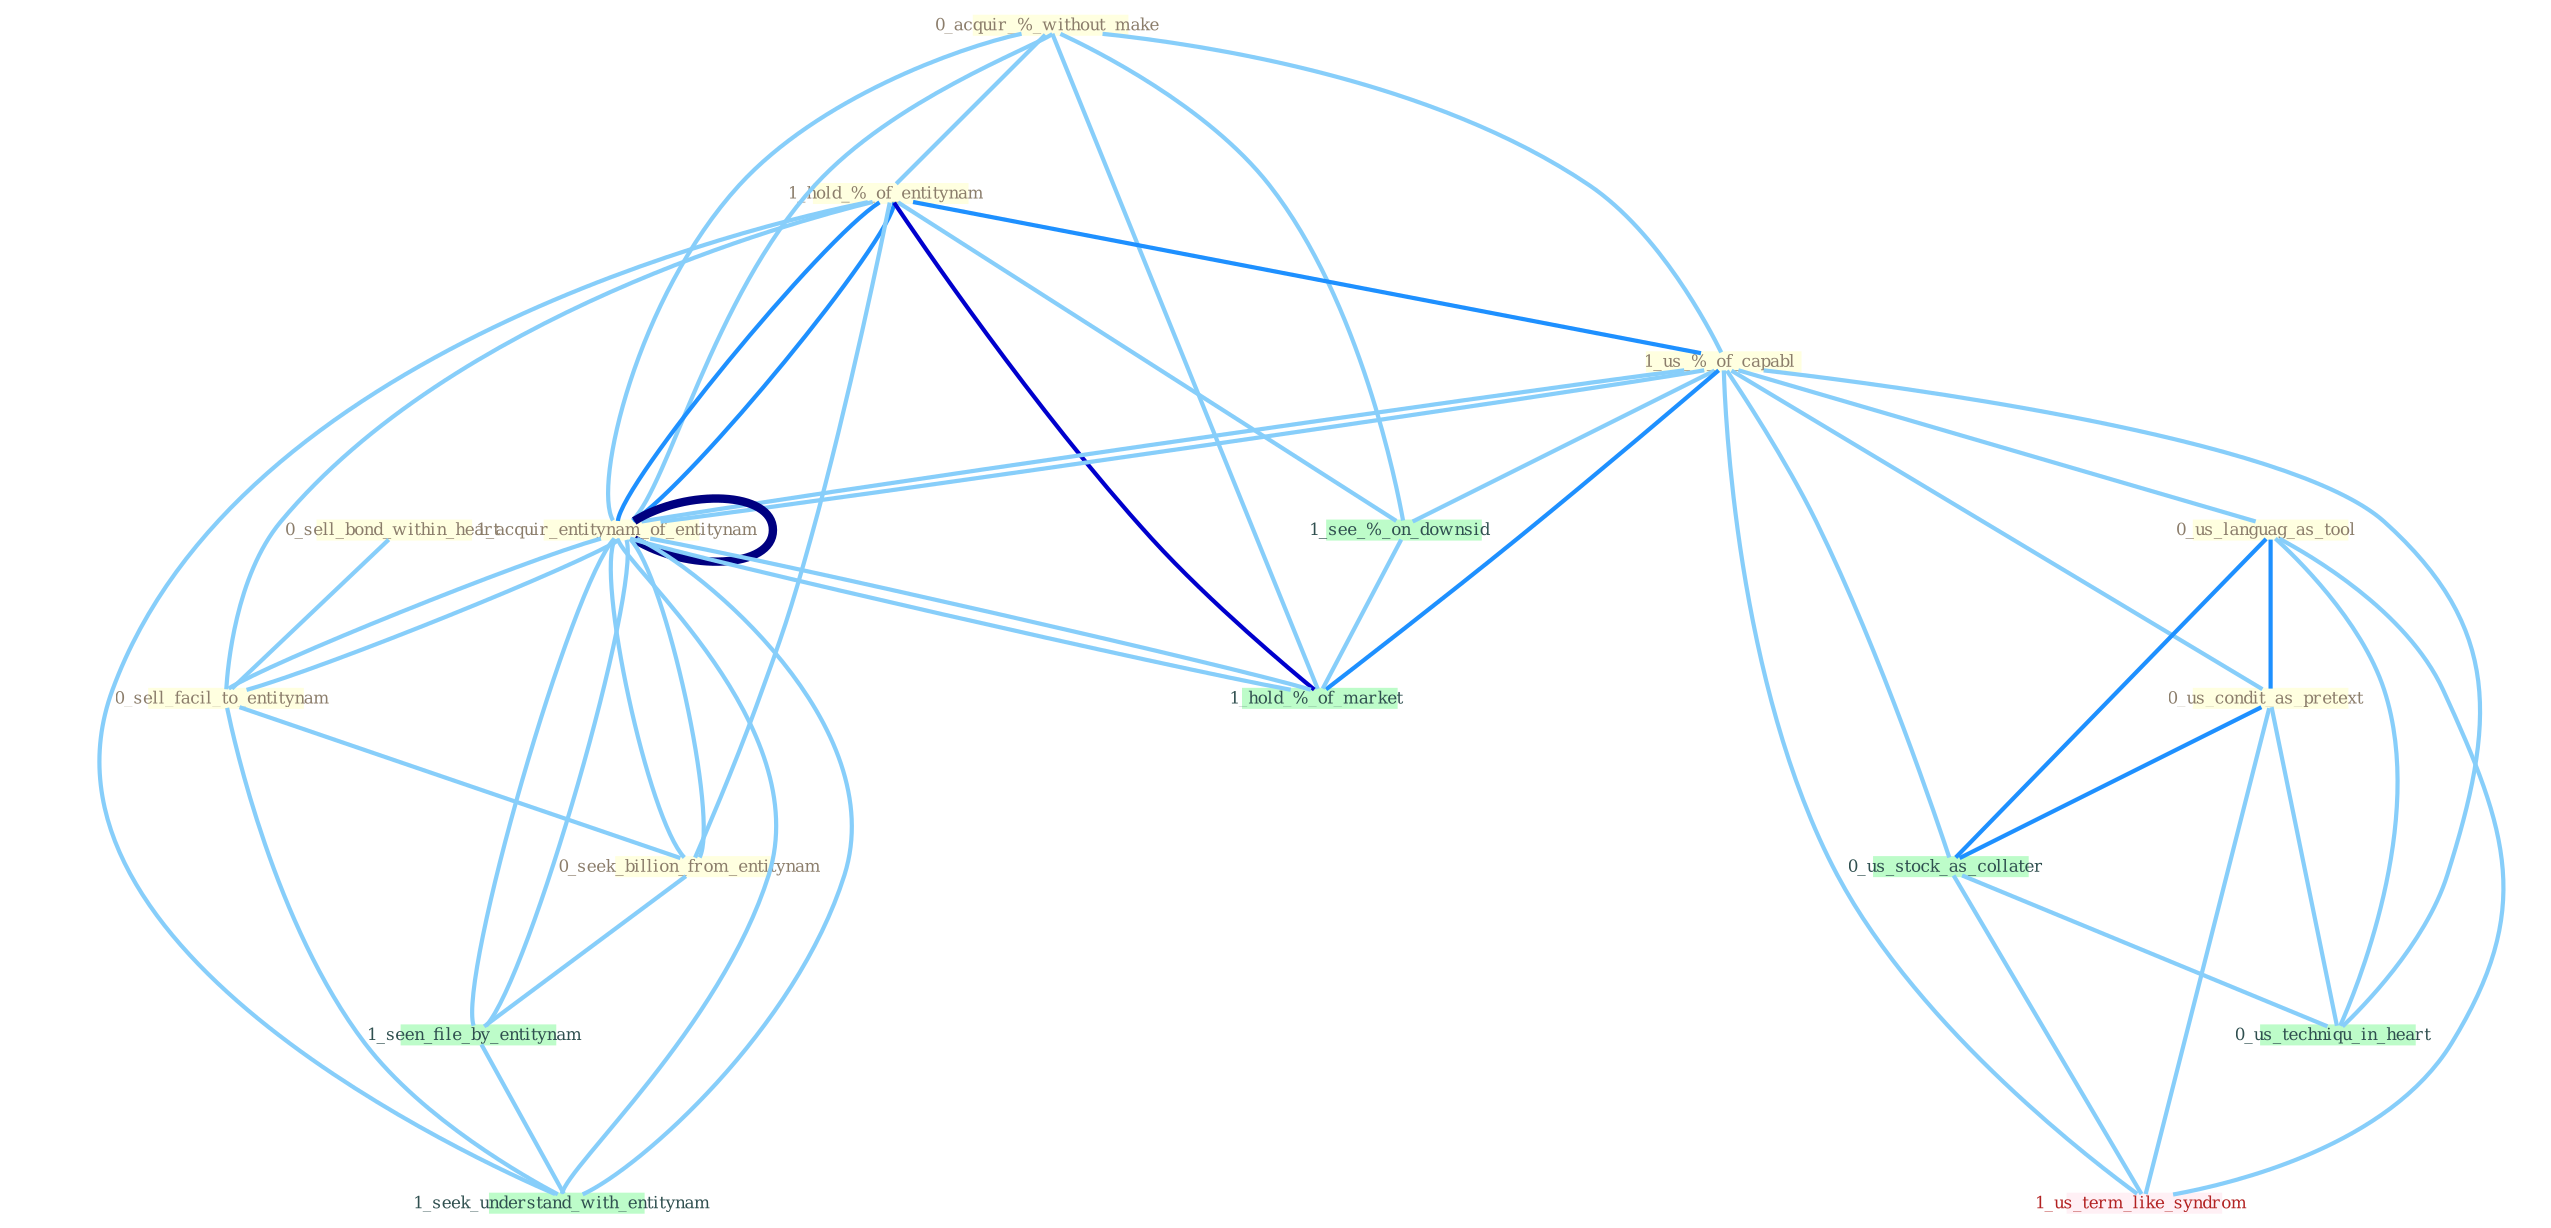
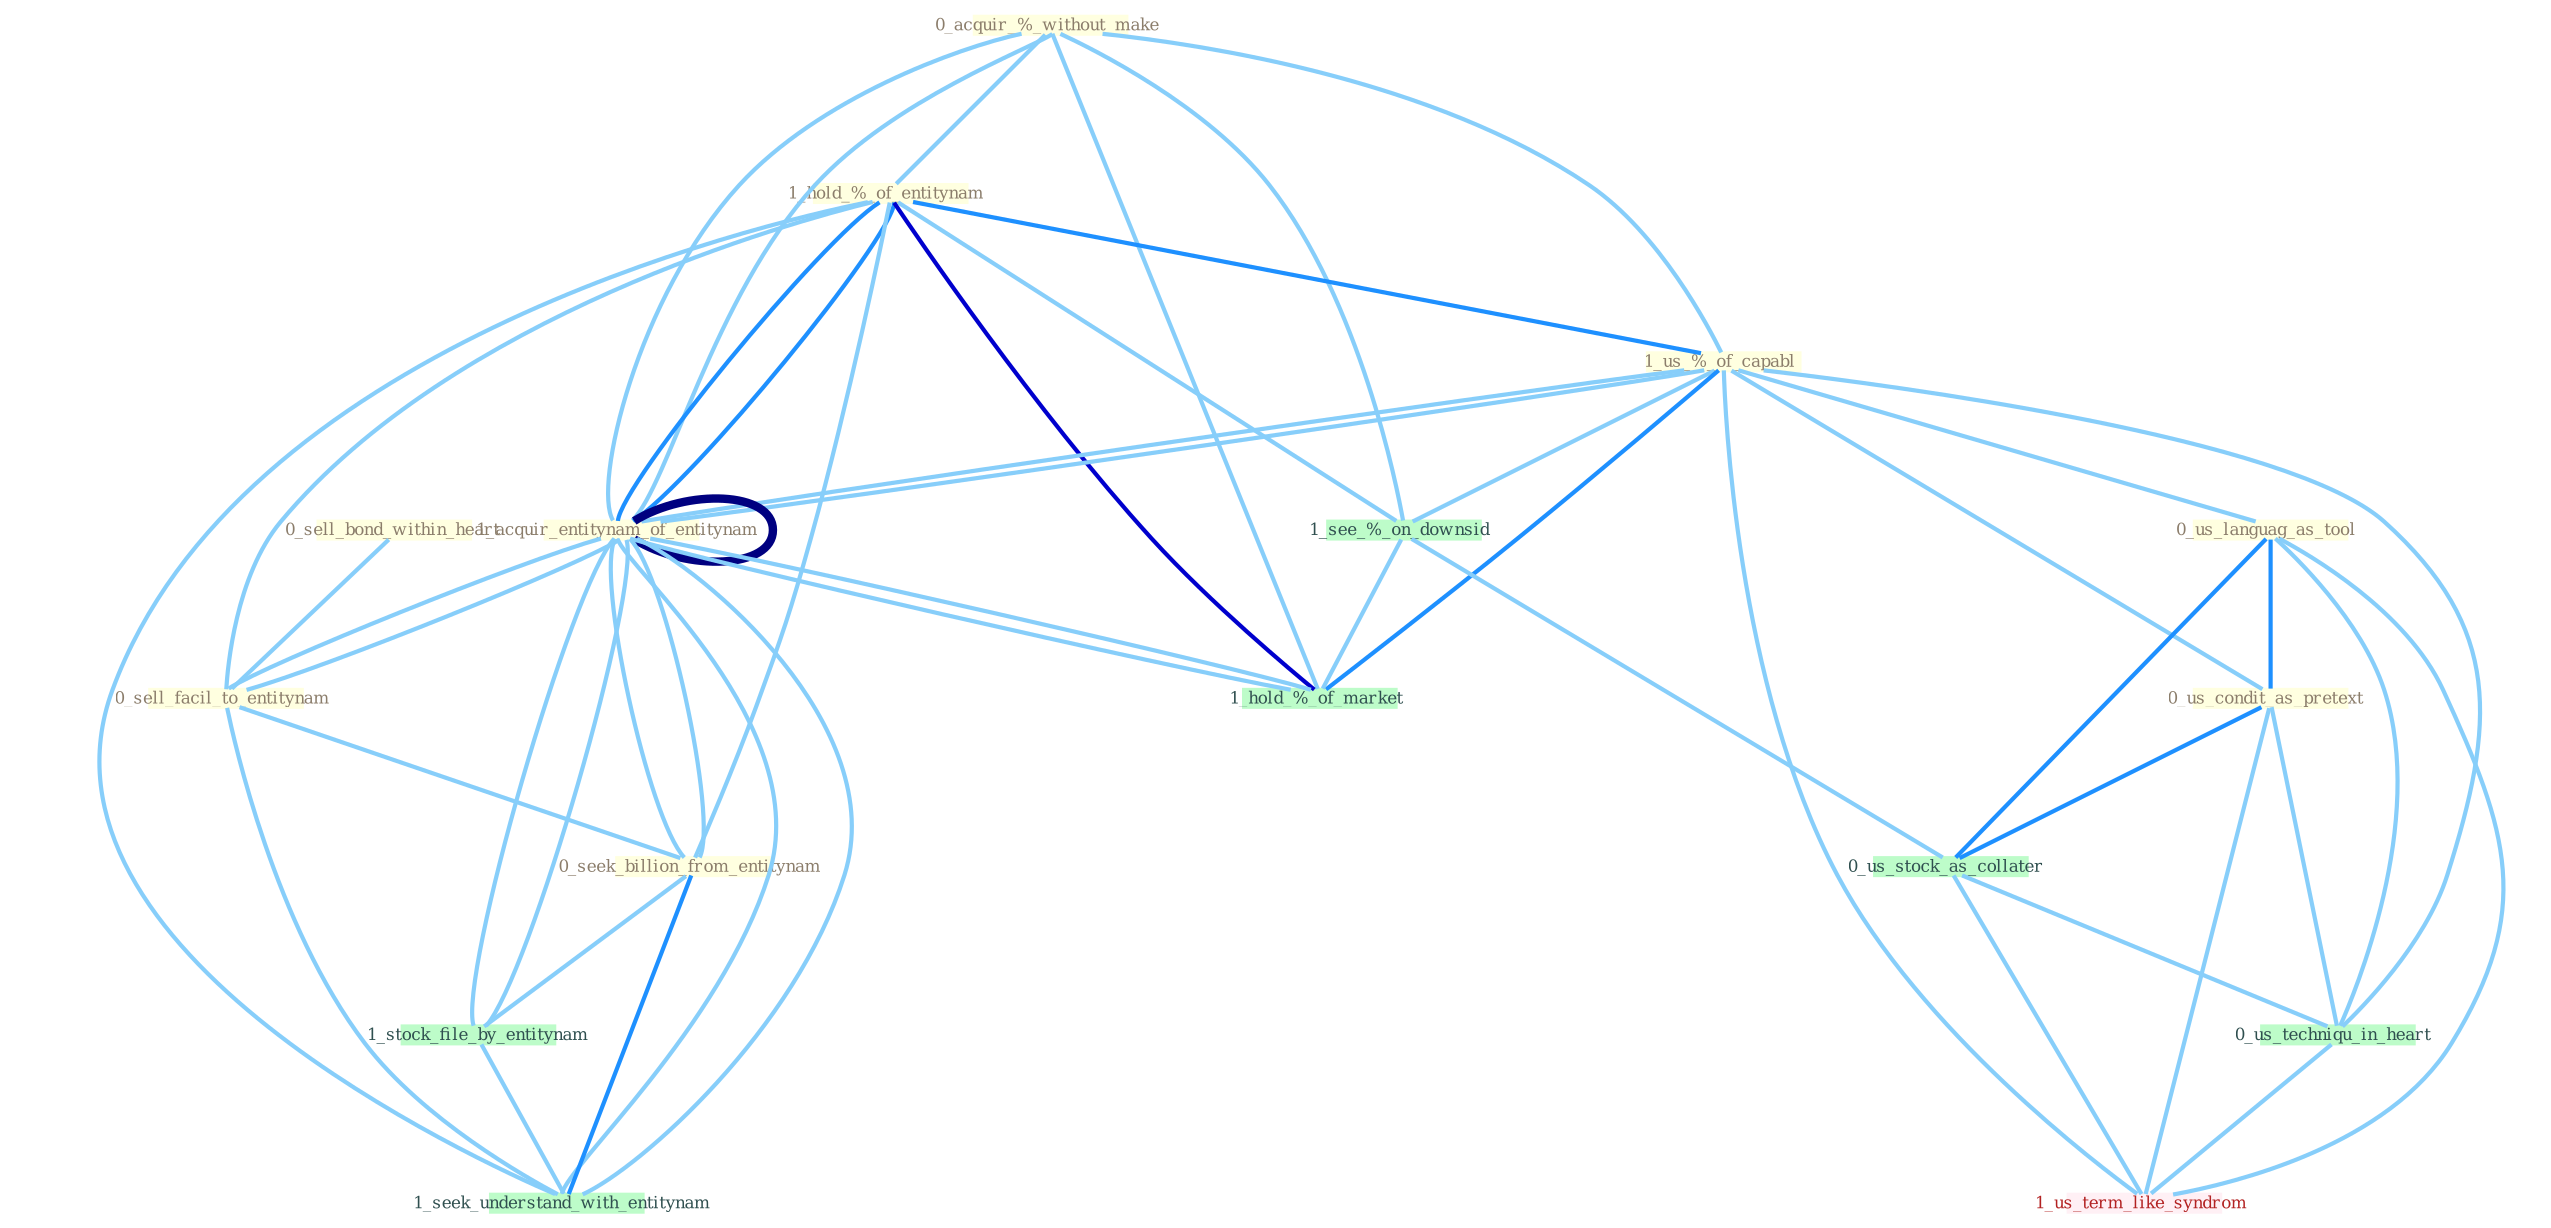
(1855, 606) -> (1677, 698)
(478, 1035) -> (478, 1035)
none -> (630, 1035)
none -> (2241, 1119)
